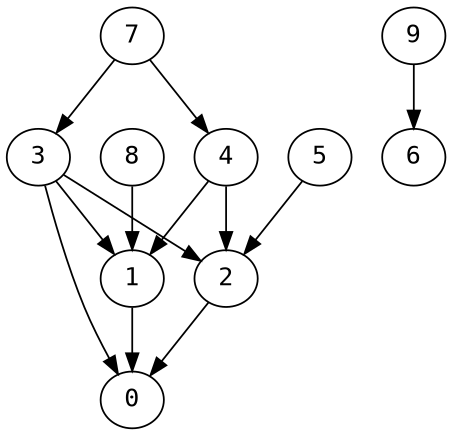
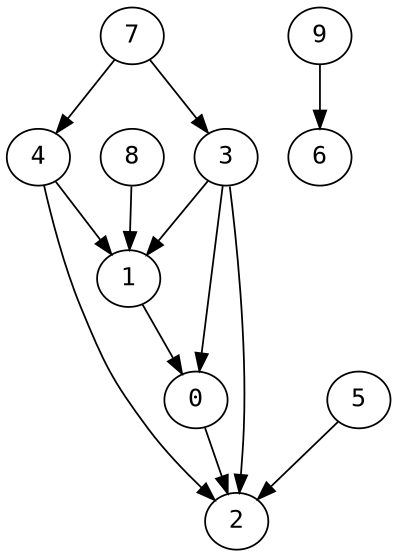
(185, 332) -> (213, 452)
